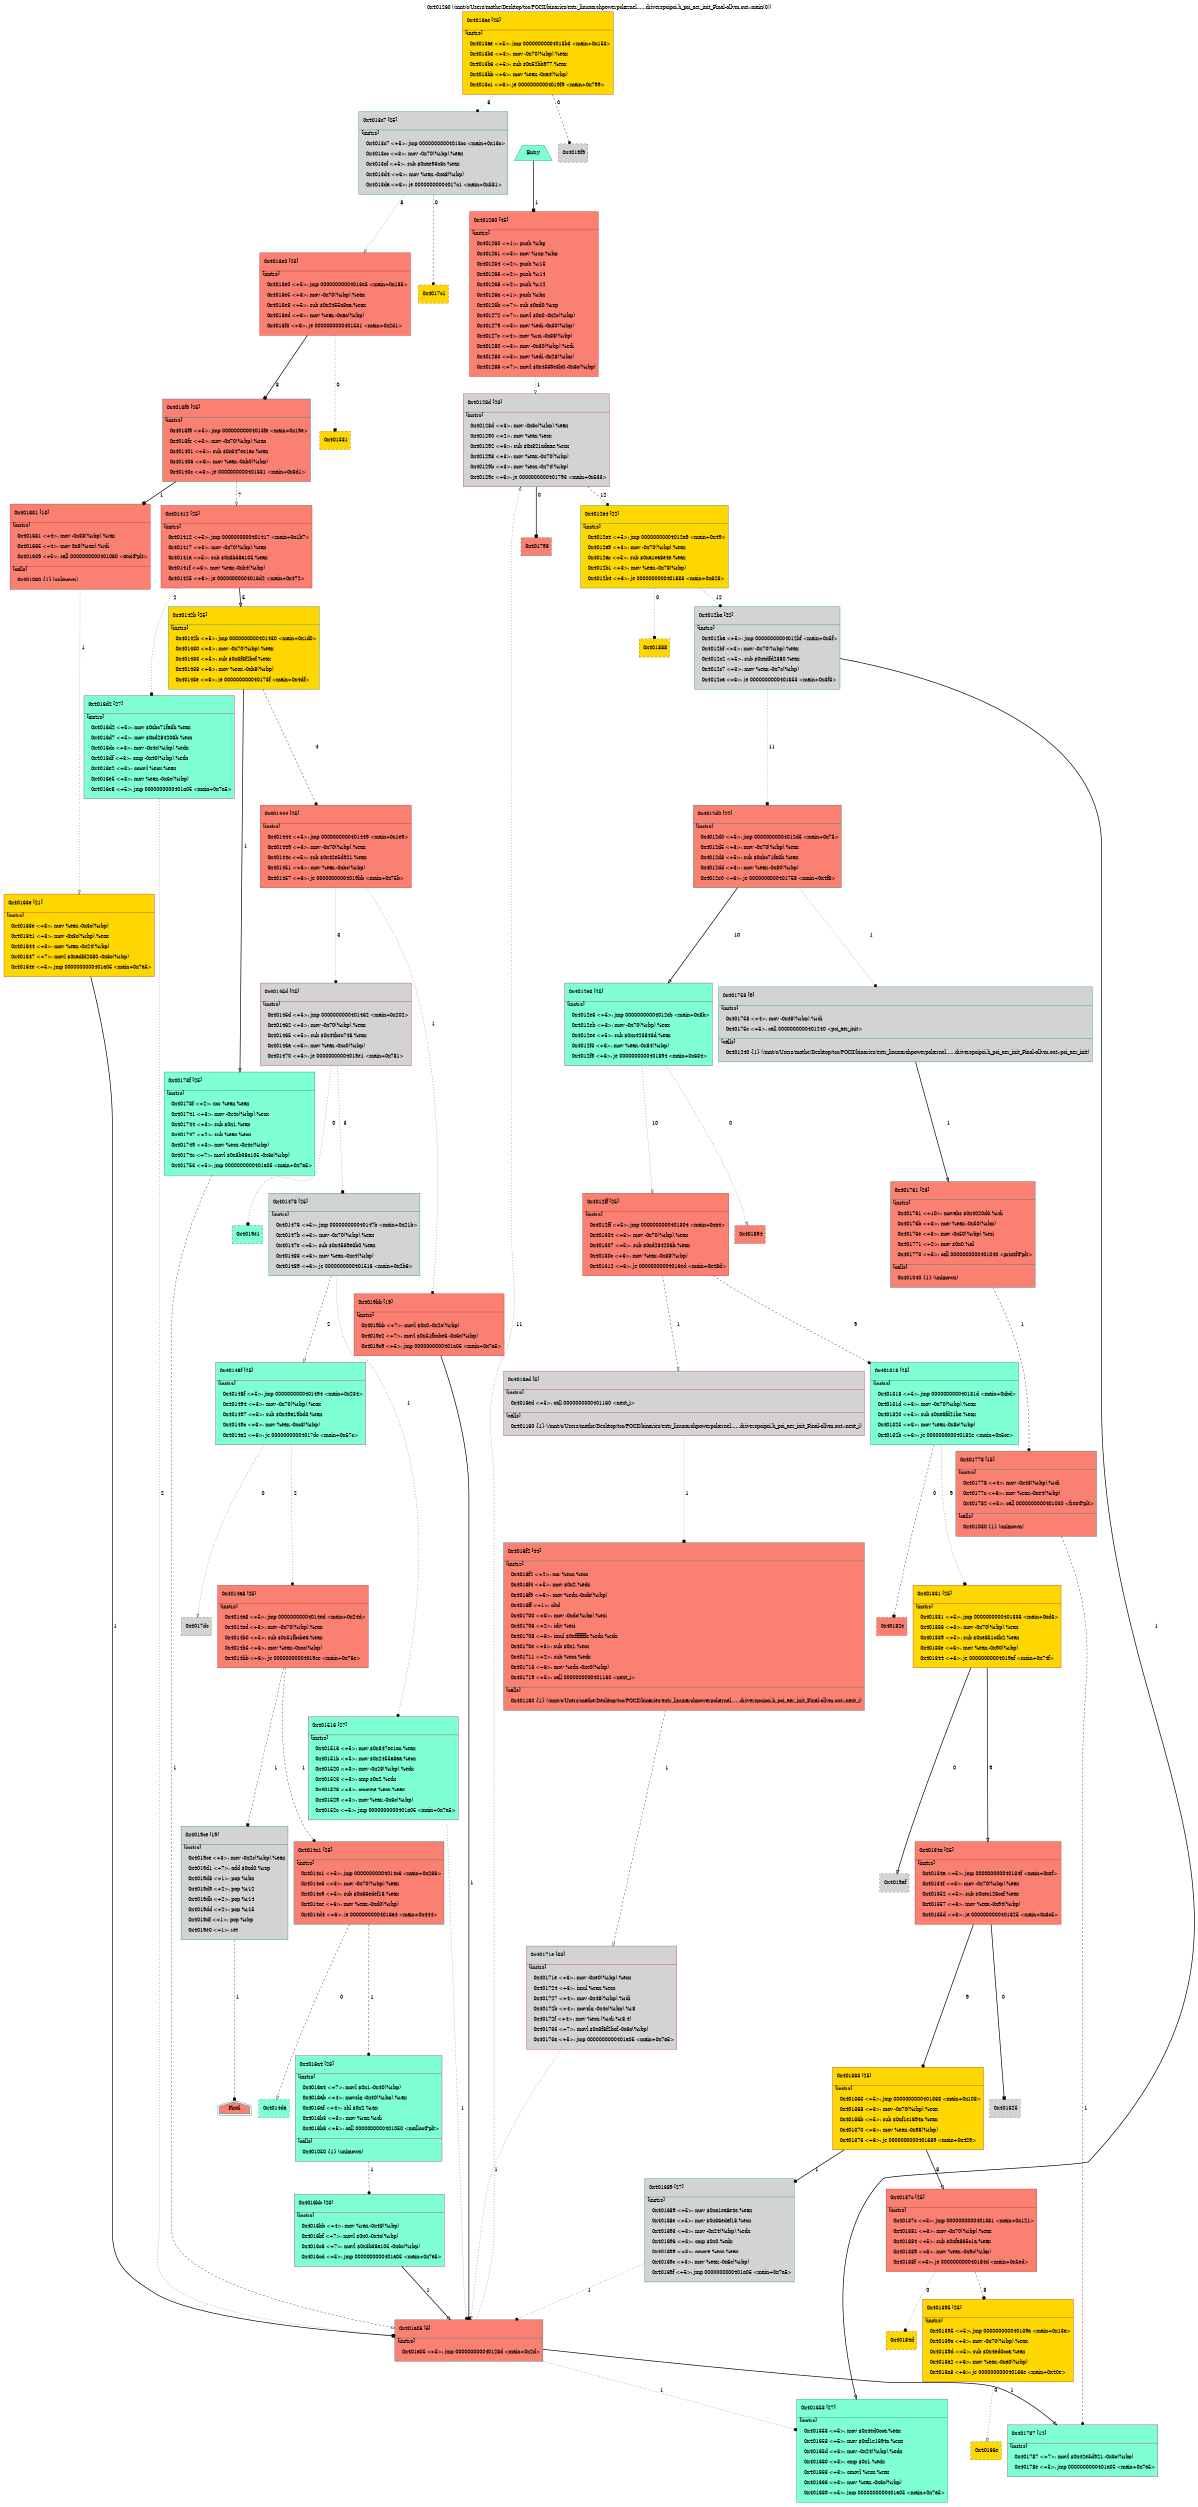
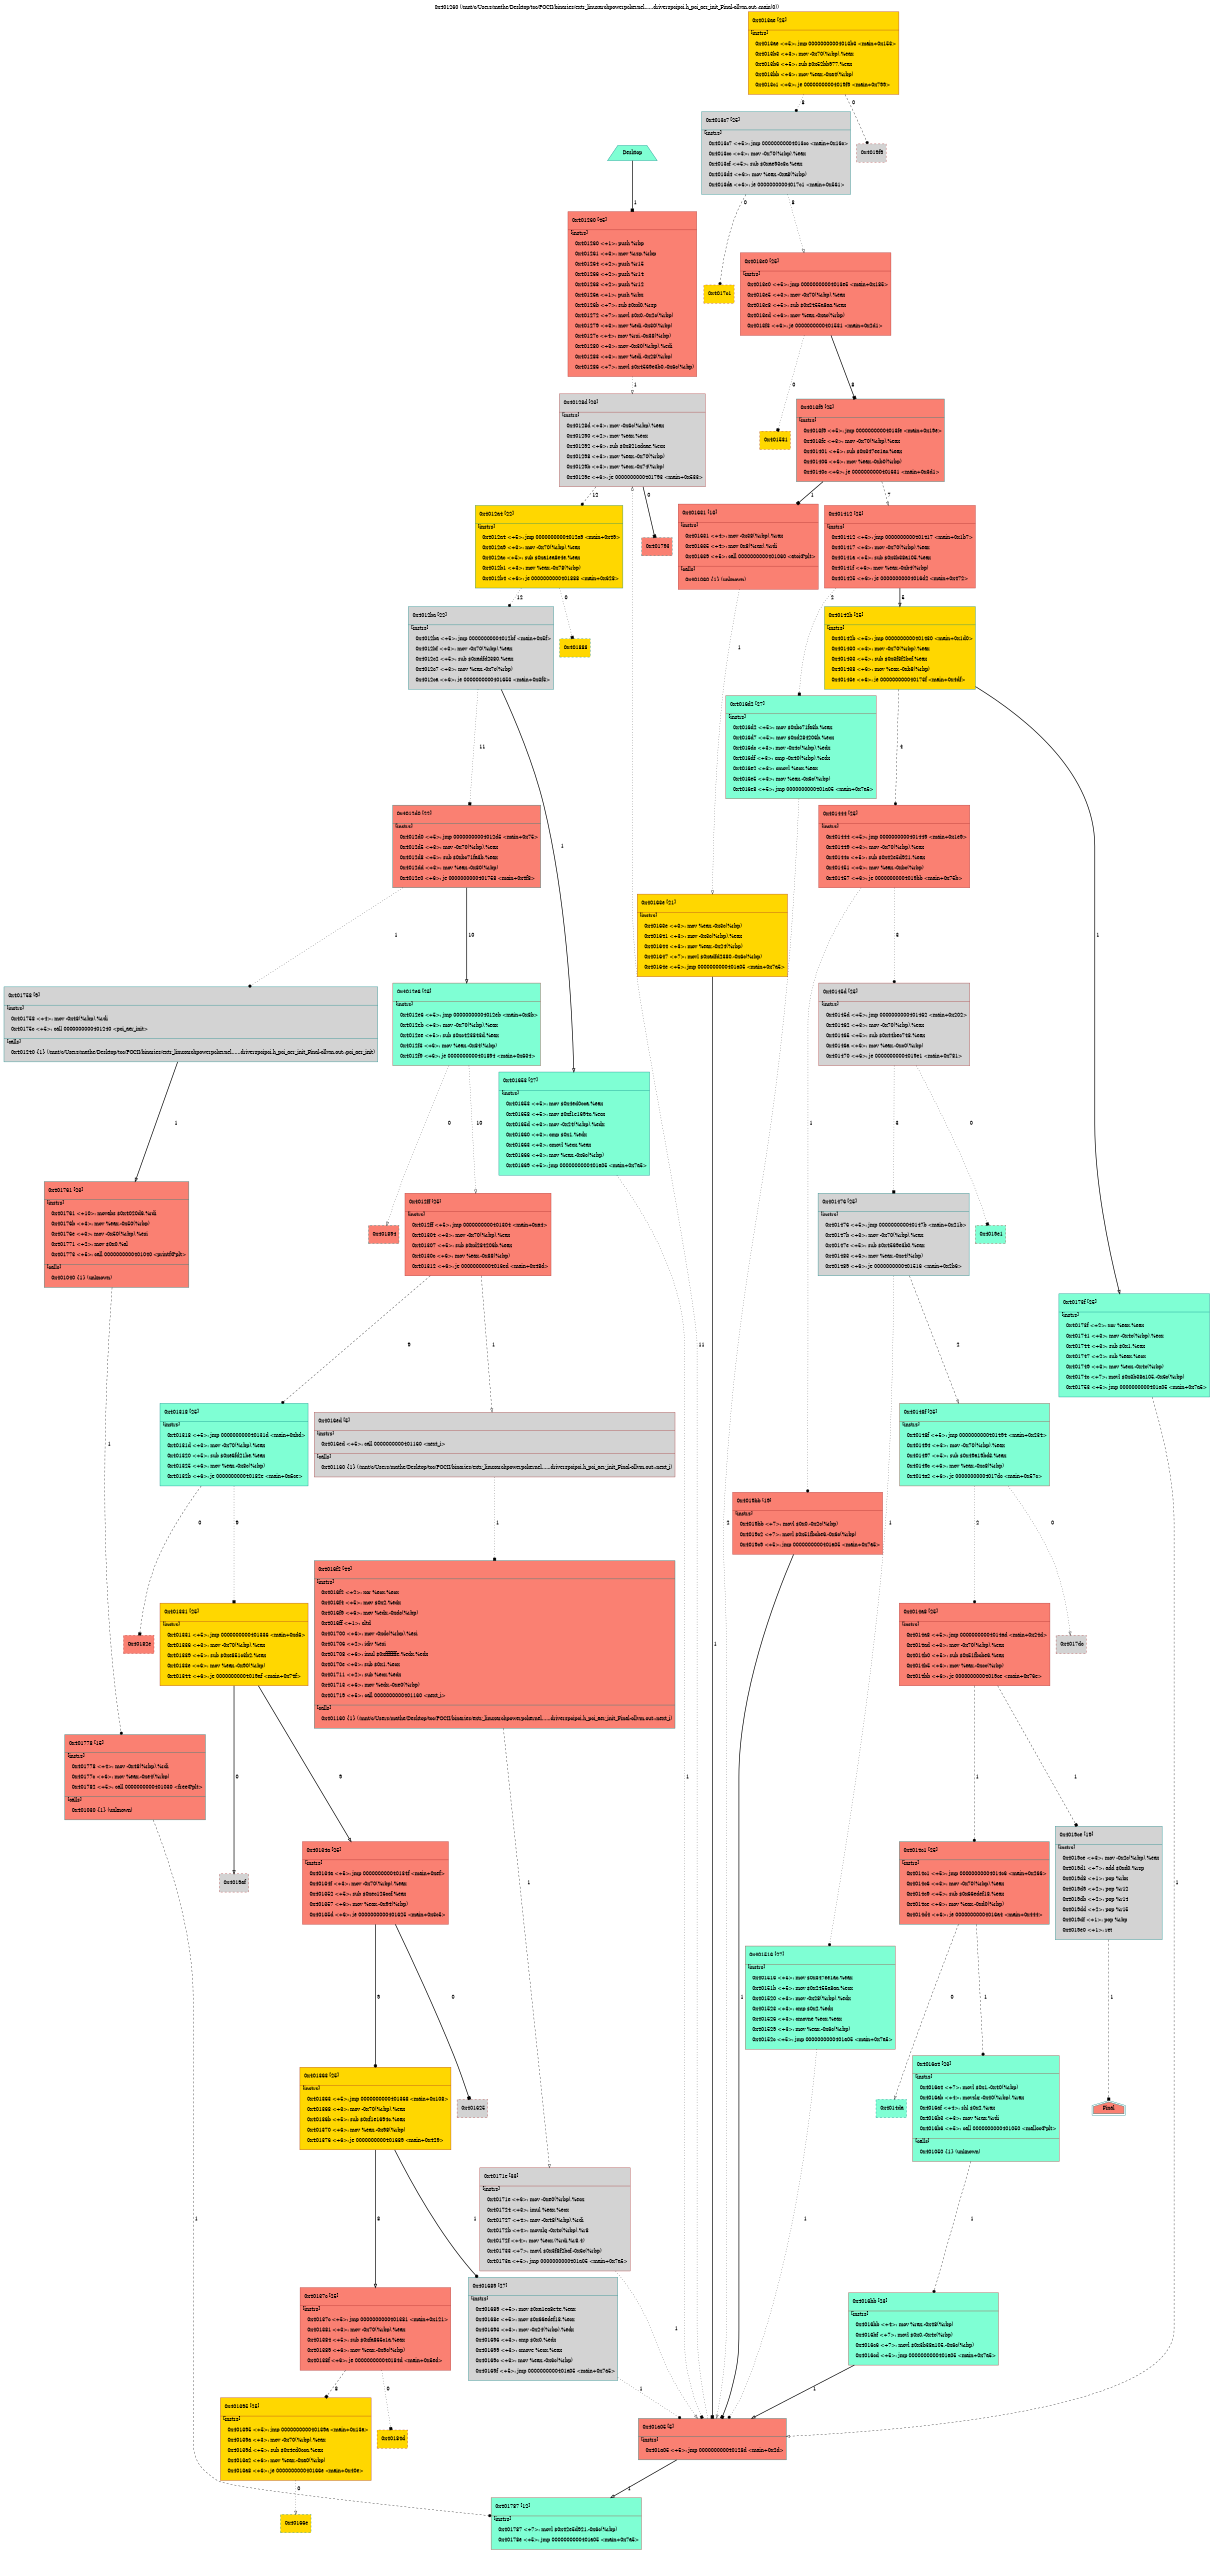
(533, 153) -> (632, 153)
(668, 2395) -> (684, 1789)
